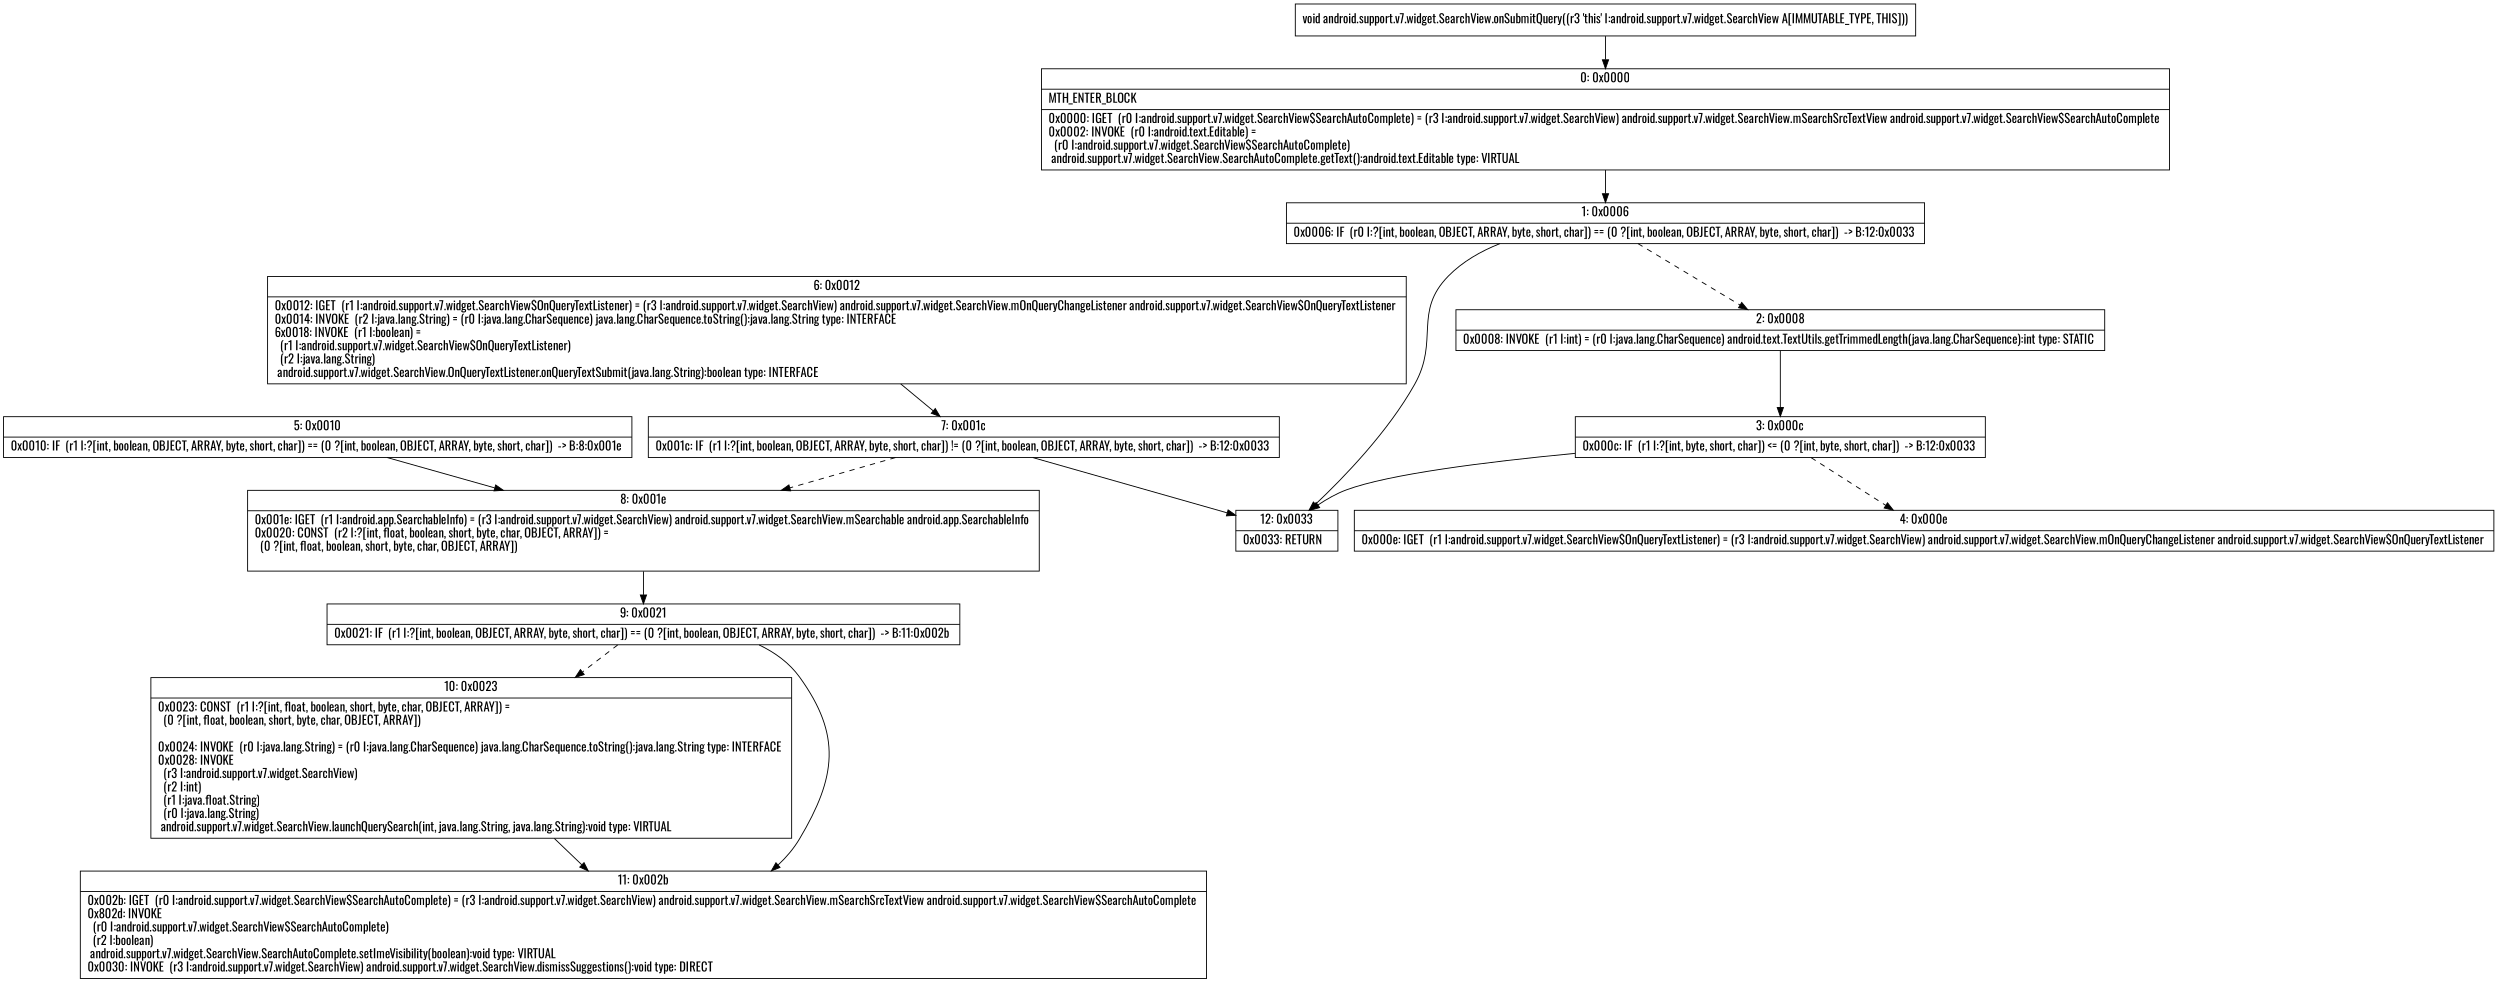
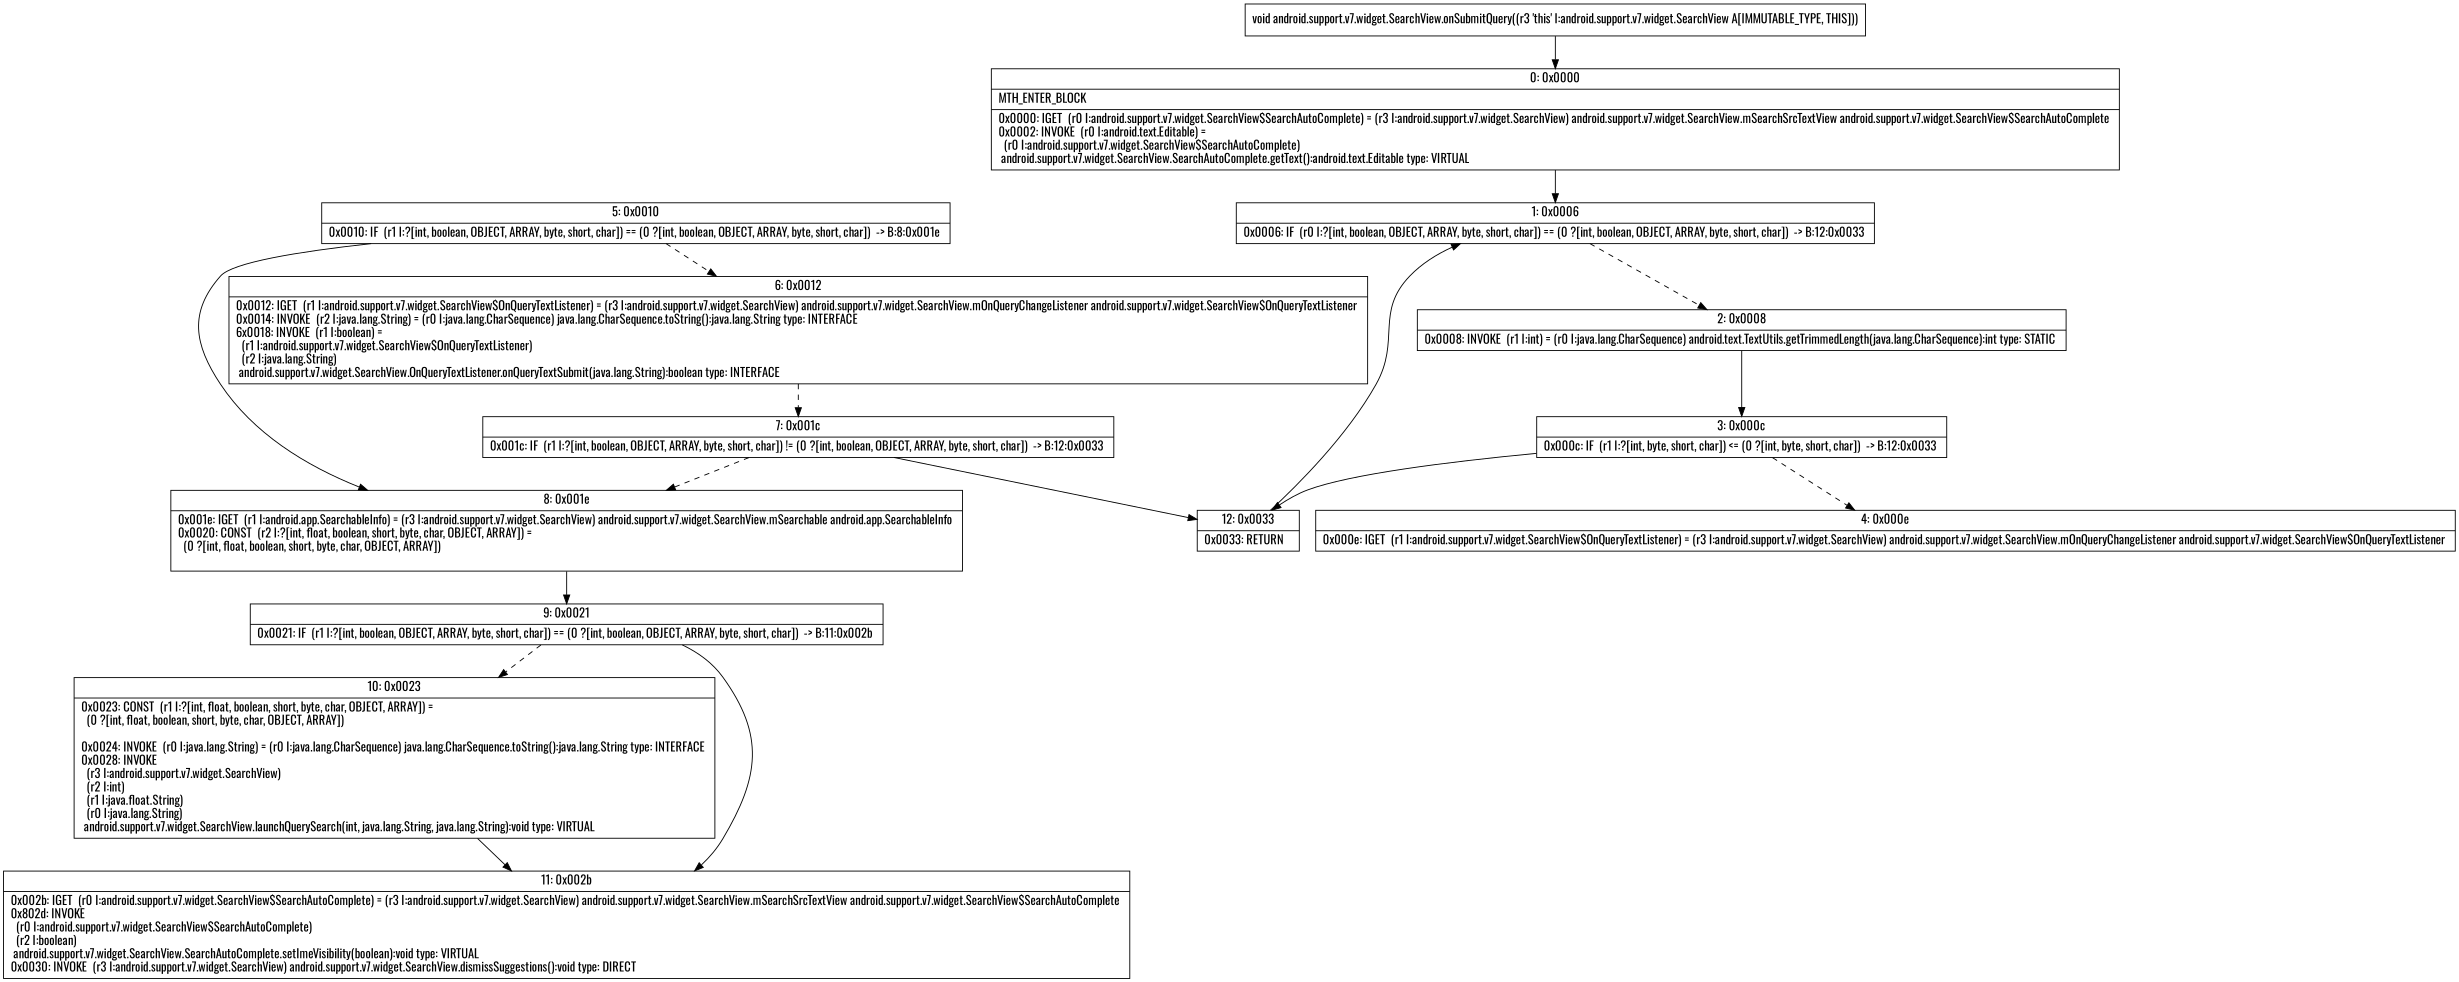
none -> (687, 258)
(1419, 375) -> (1377, 383)
(917, 397) -> (798, 396)
